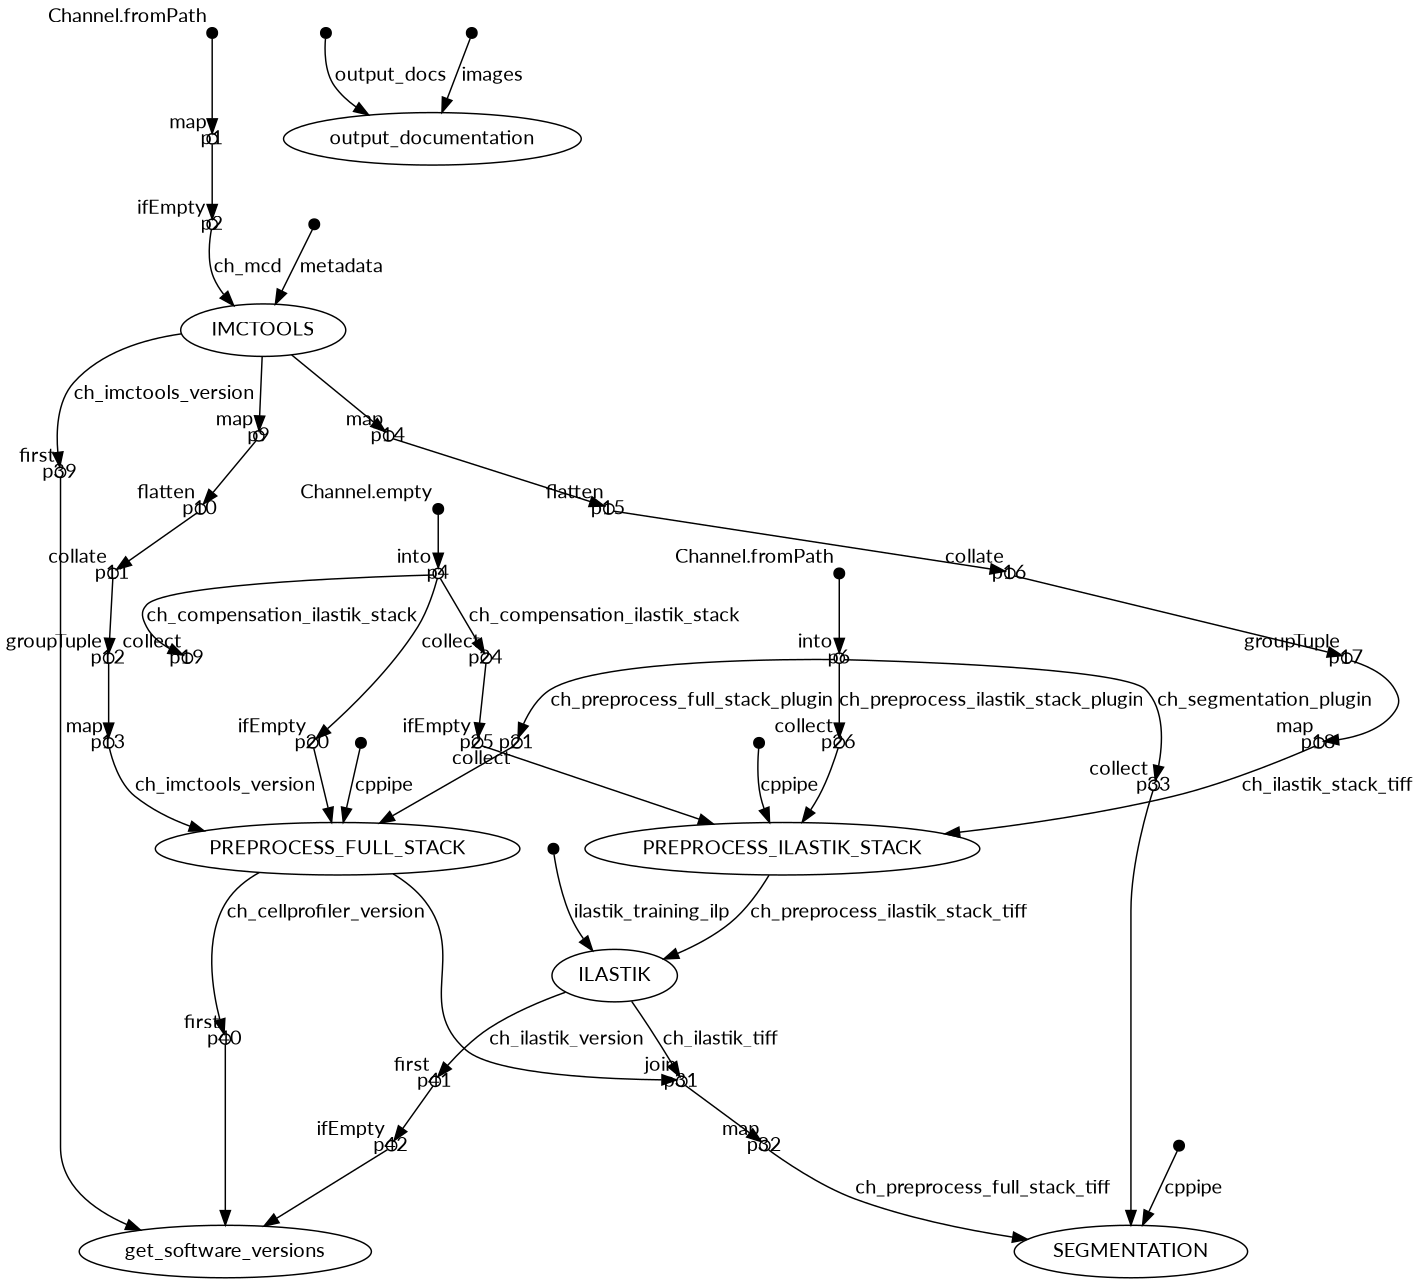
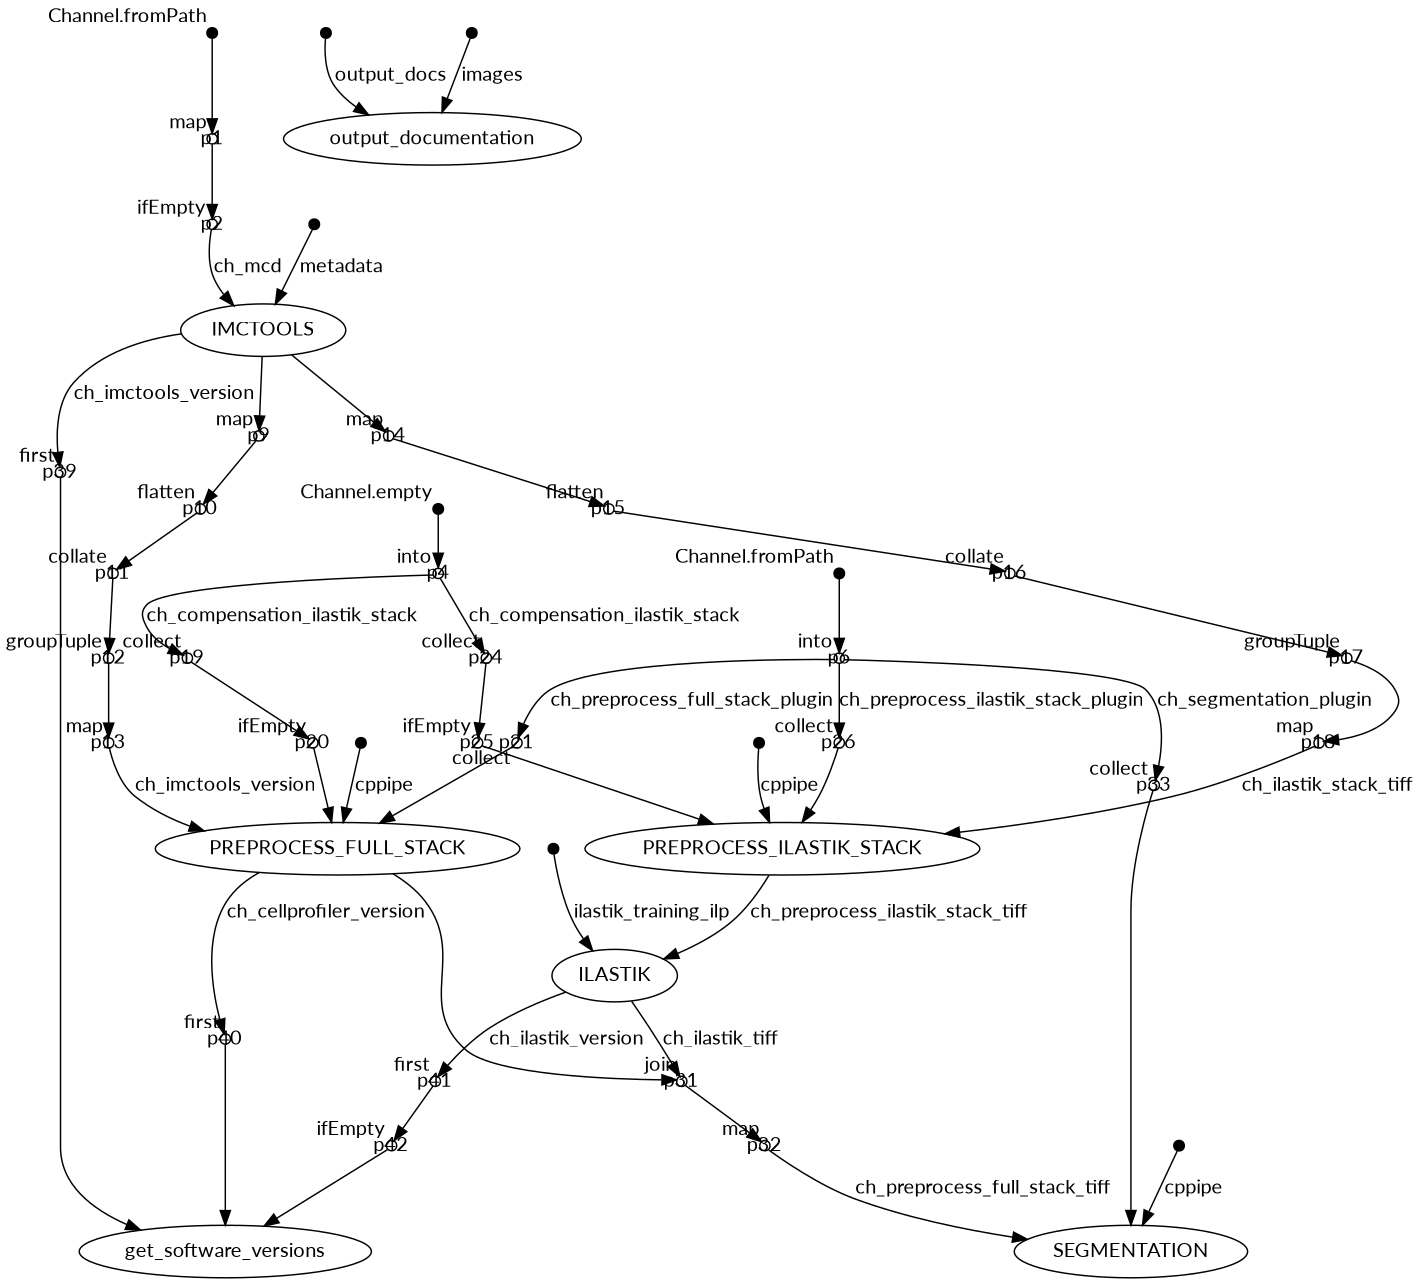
(393, 661) -> (244, 696)
